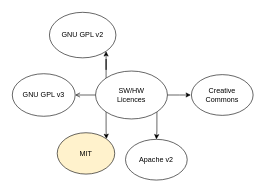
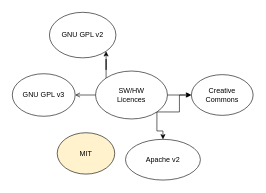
(106, 133) -> (176, 112)
(157, 160) -> (163, 160)
